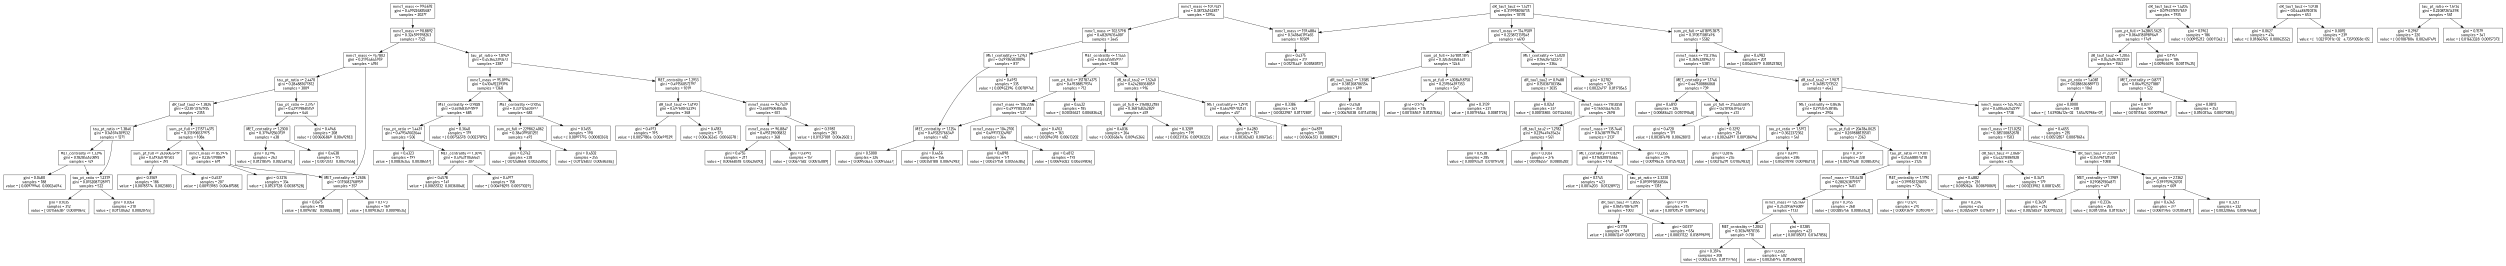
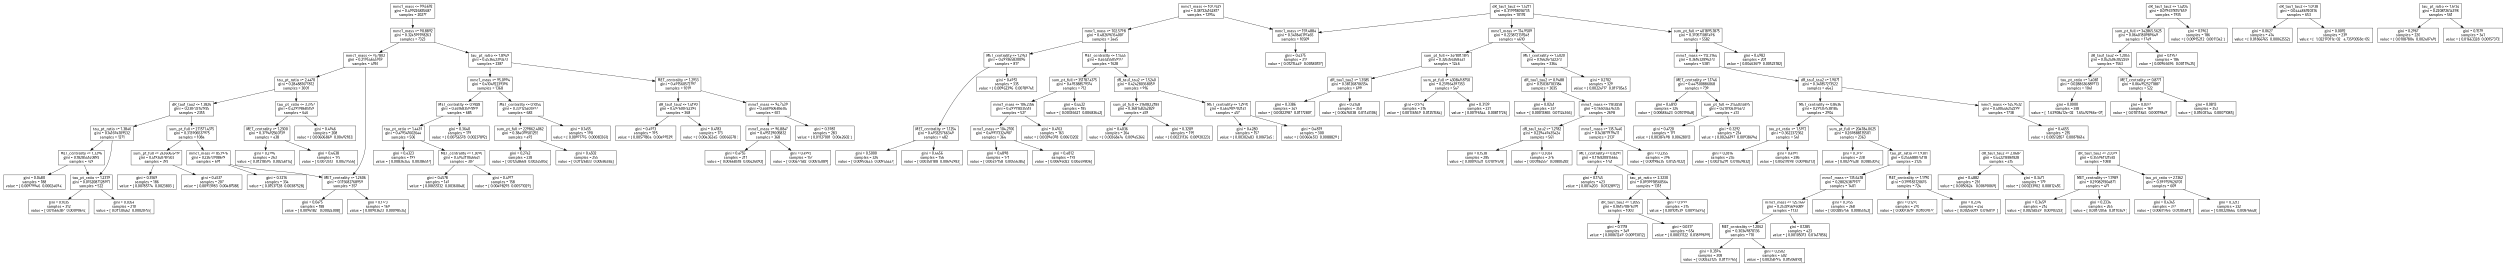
(1697, 71) -> none
(296, 84) -> (296, 84)
(976, 121) -> (1005, 120)
(2001, 133) -> none
